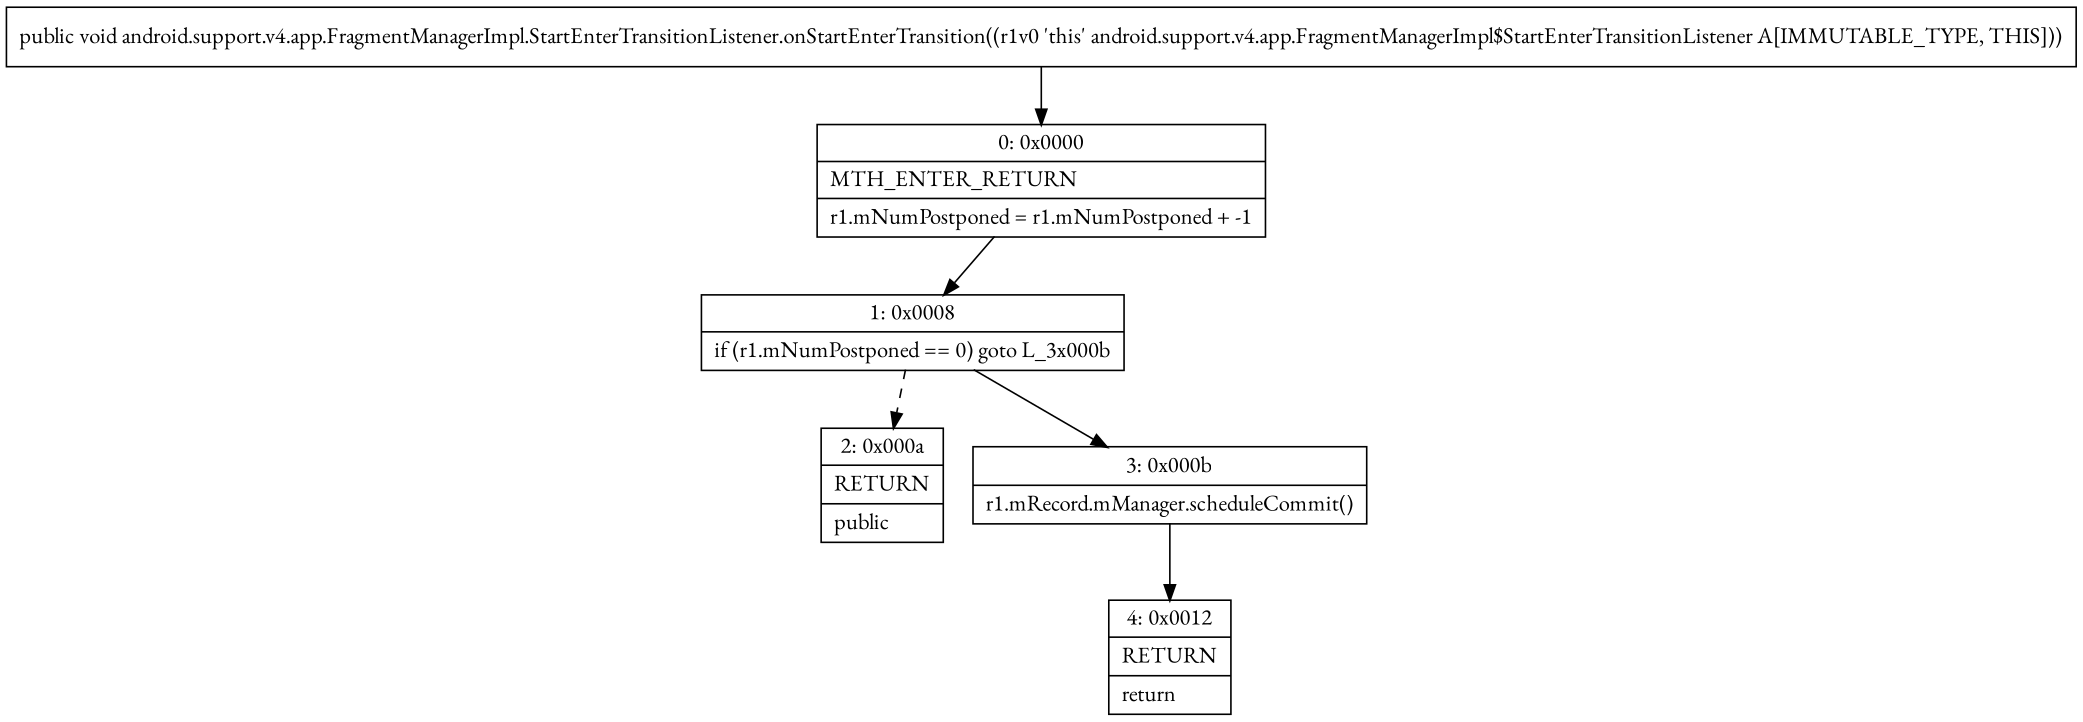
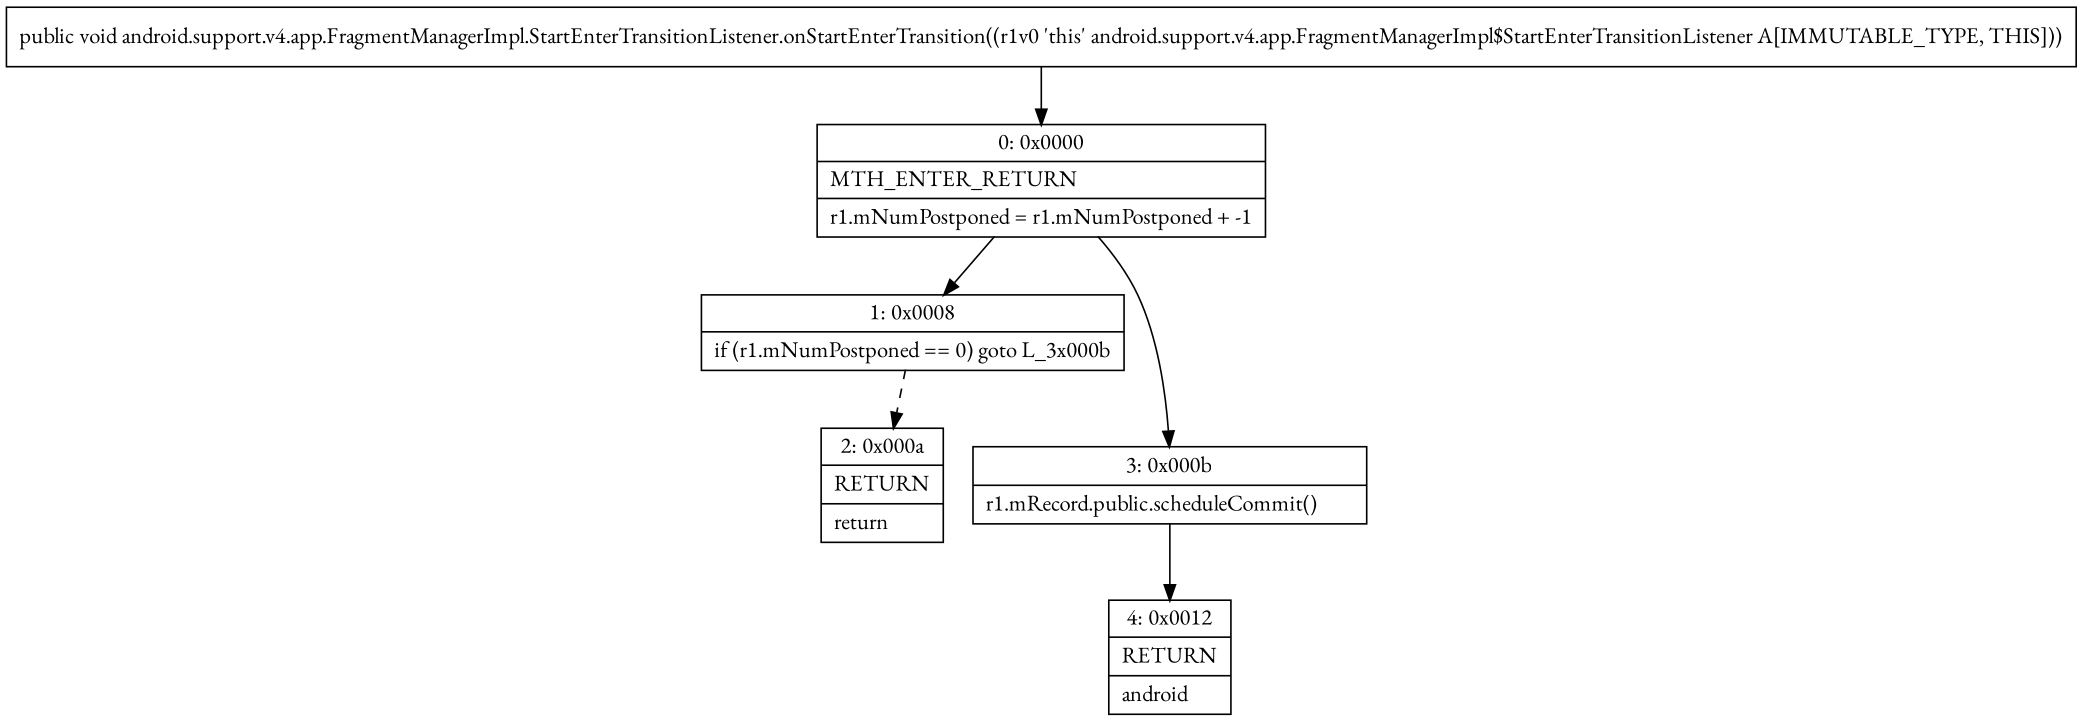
(1034, 404) -> (1150, 327)
(1170, 504) -> (1152, 504)
(862, 522) -> (861, 522)
(1149, 694) -> (1155, 694)
